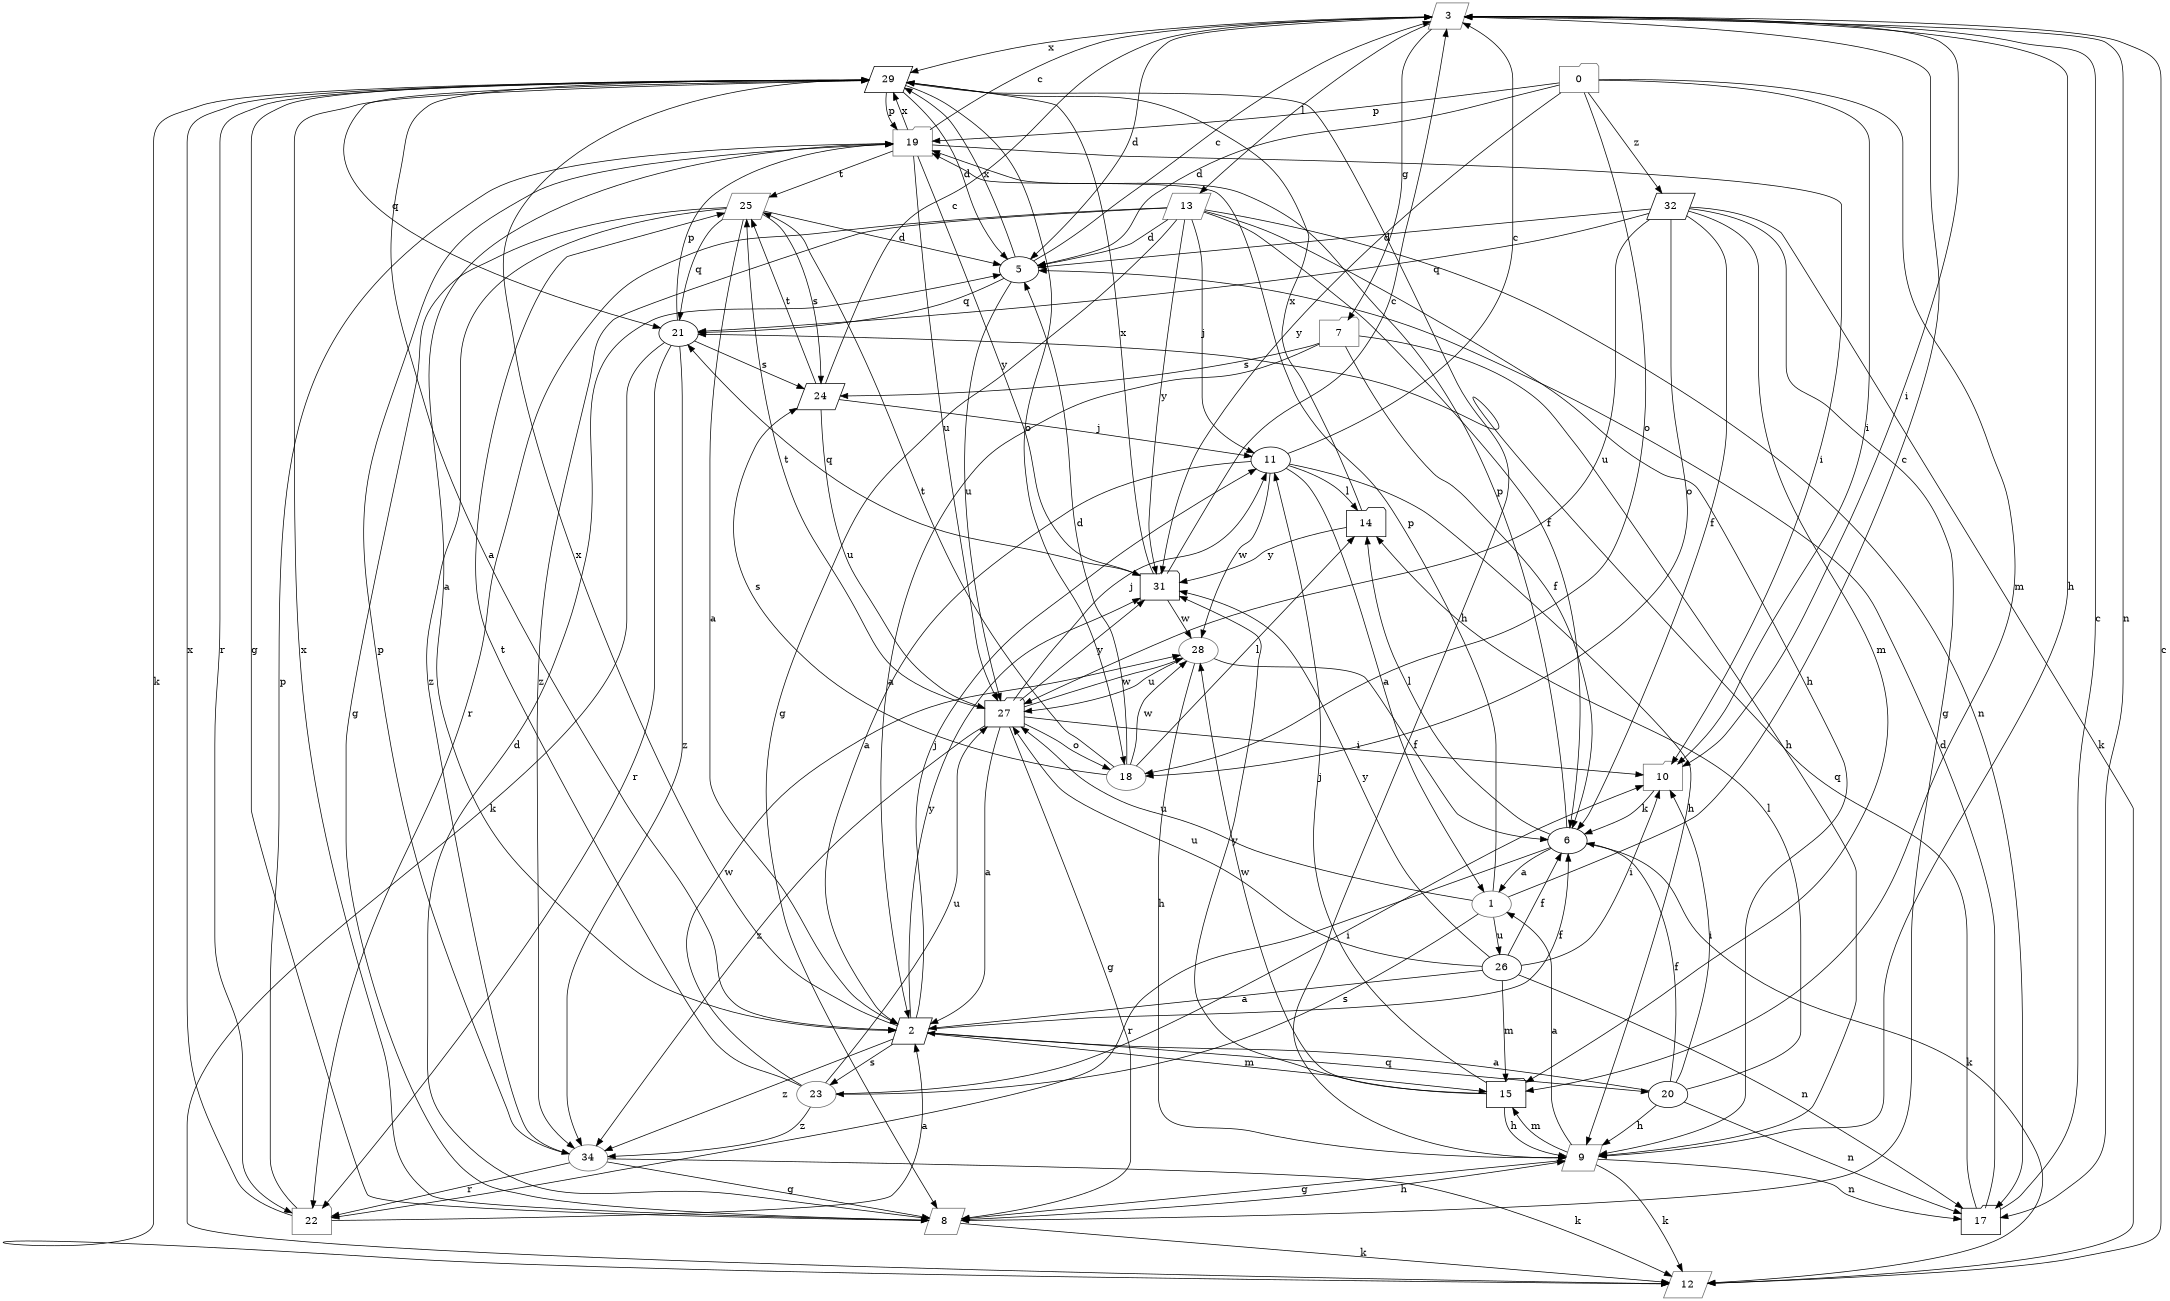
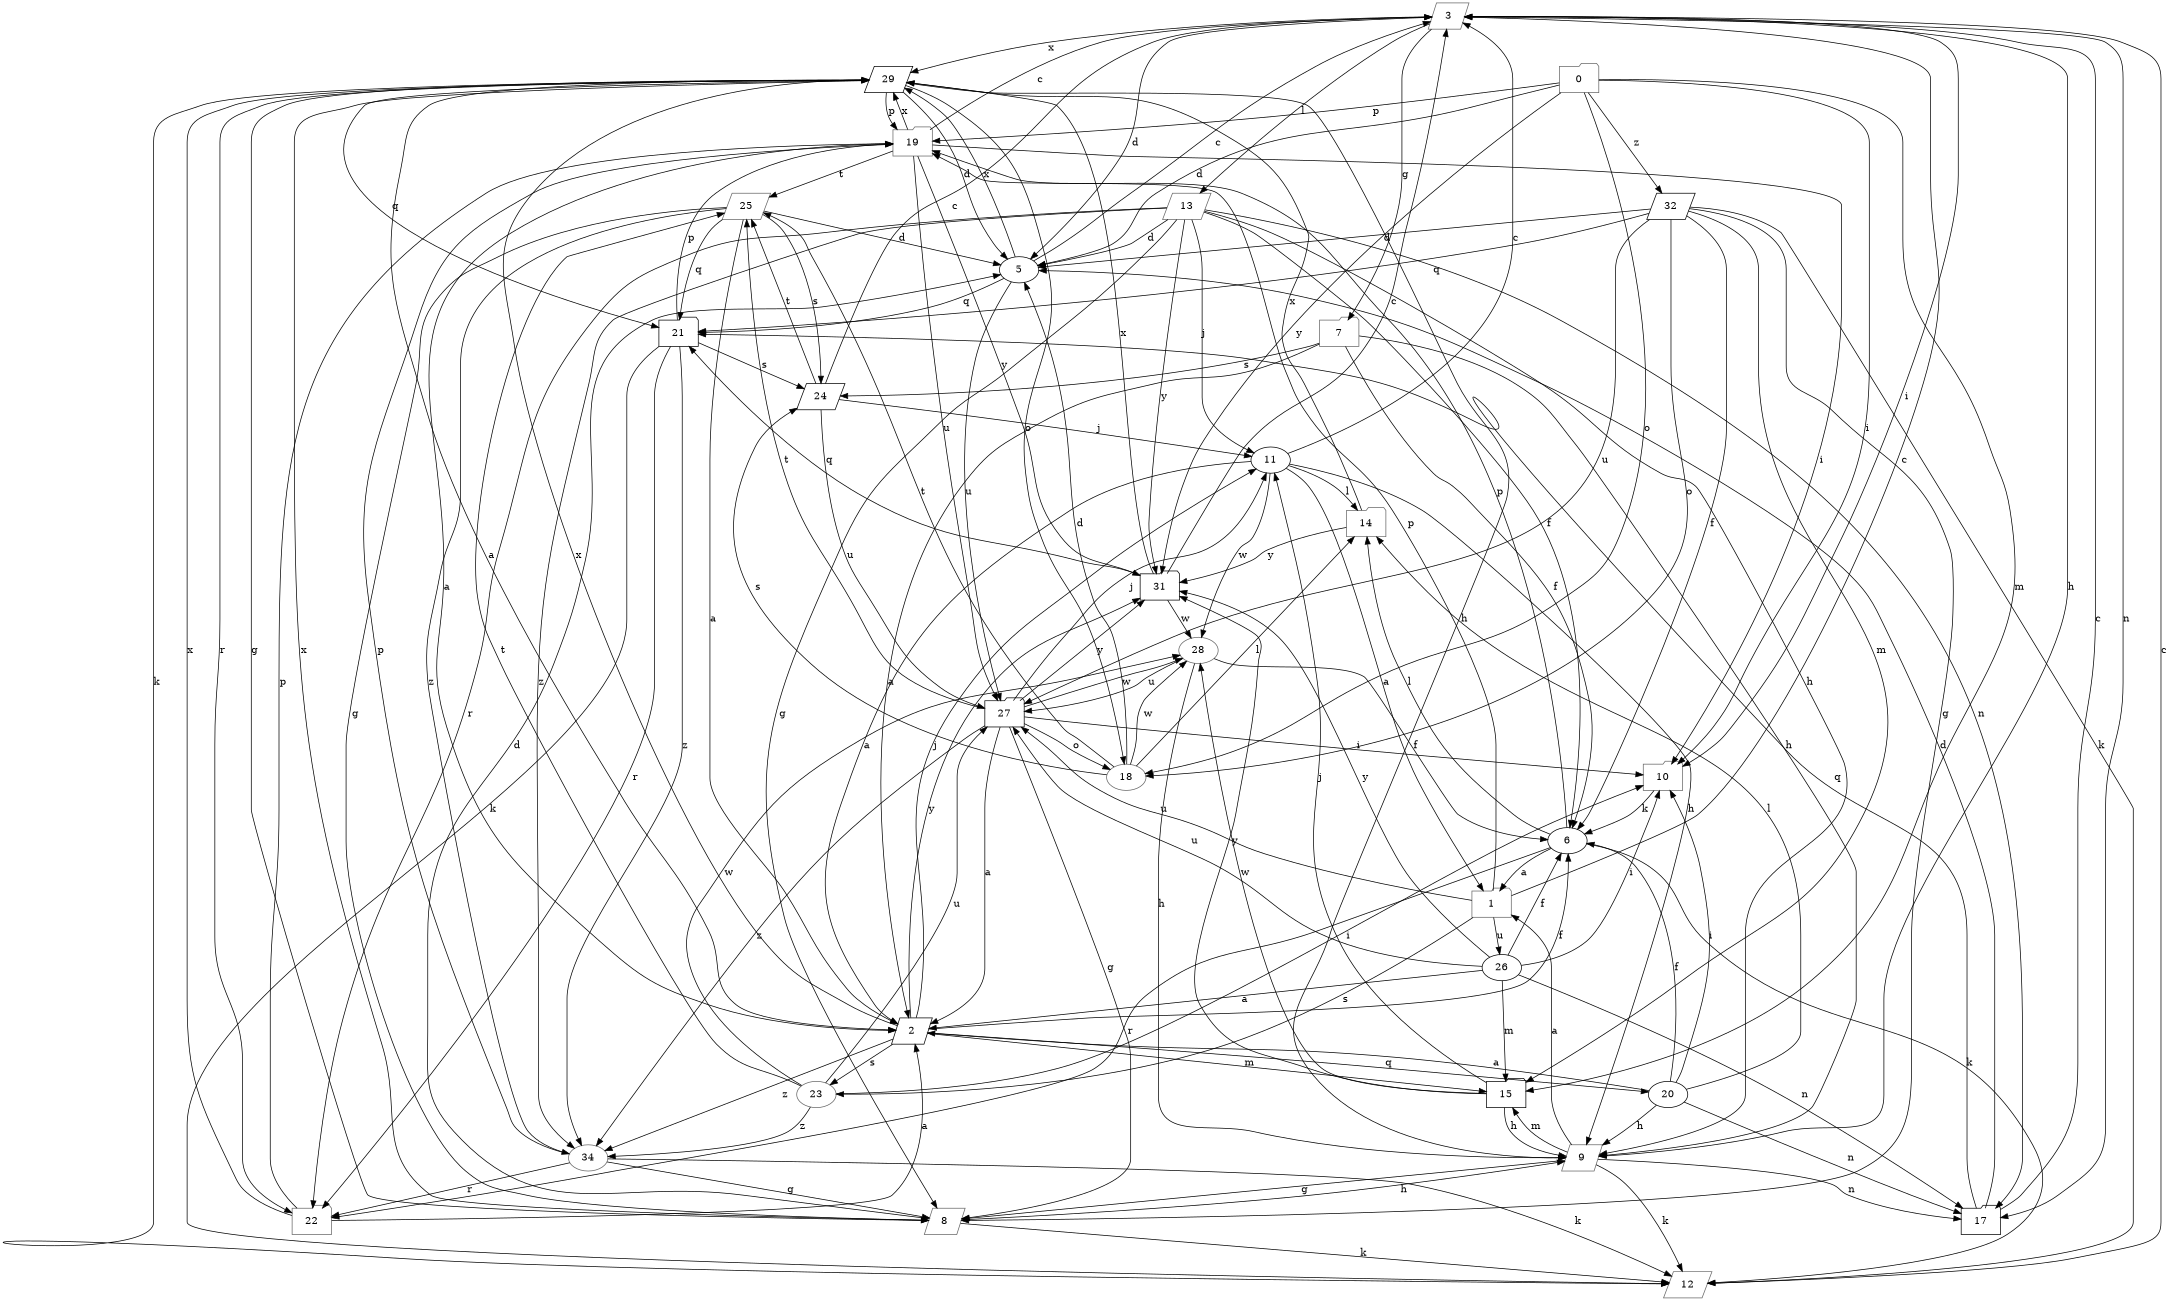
(679, 333) -> (679, 333)
(1366, 524) -> (1366, 524)
(1492, 904) -> (1492, 904)
